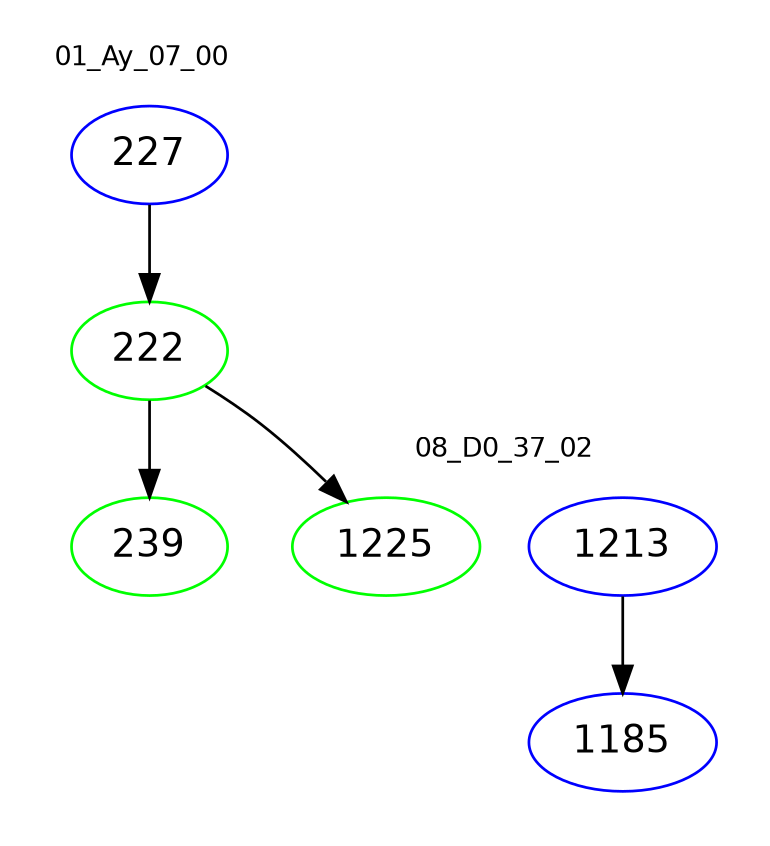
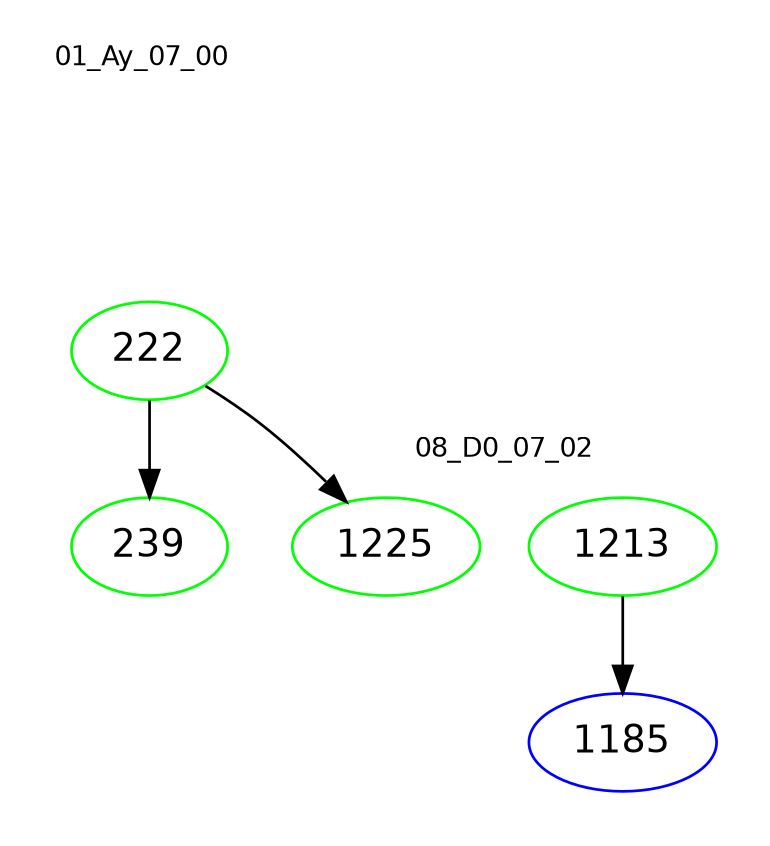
(150, 155) -> none
(504, 450) -> (504, 450)
(623, 547) -> (623, 547)
